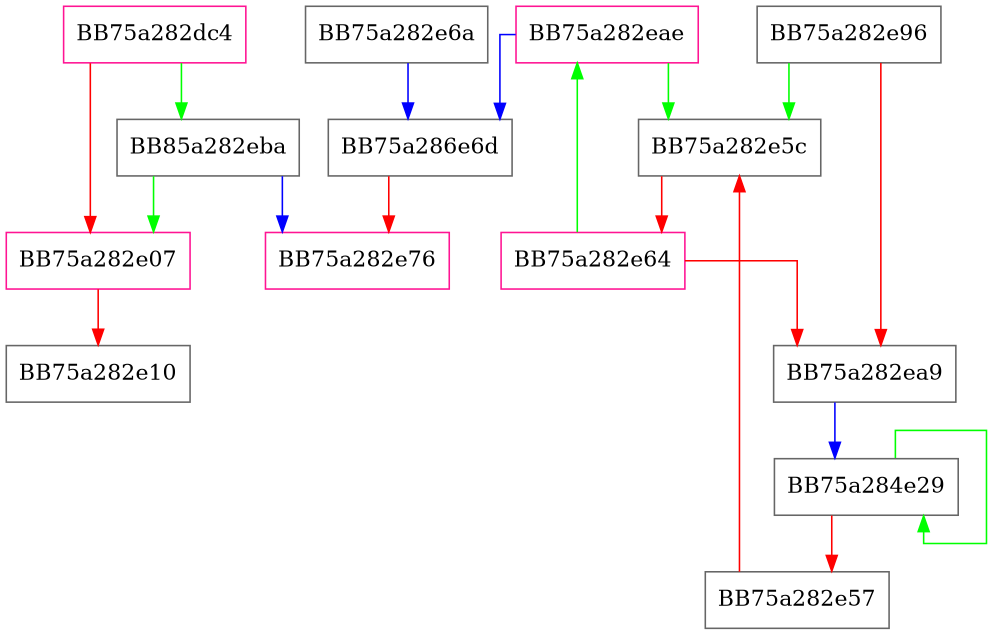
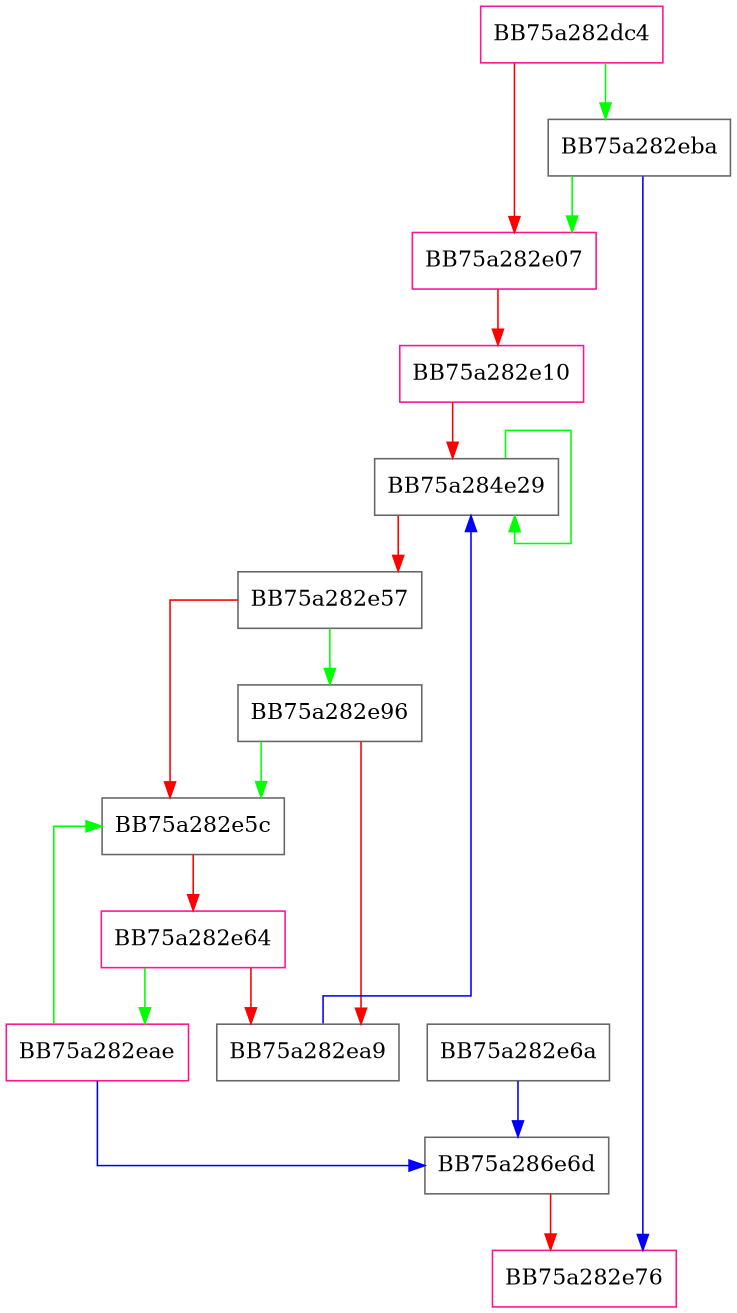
(208, 148) -> (639, 148)
(98, 374) -> (492, 374)
none -> (453, 422)
none -> (330, 649)
